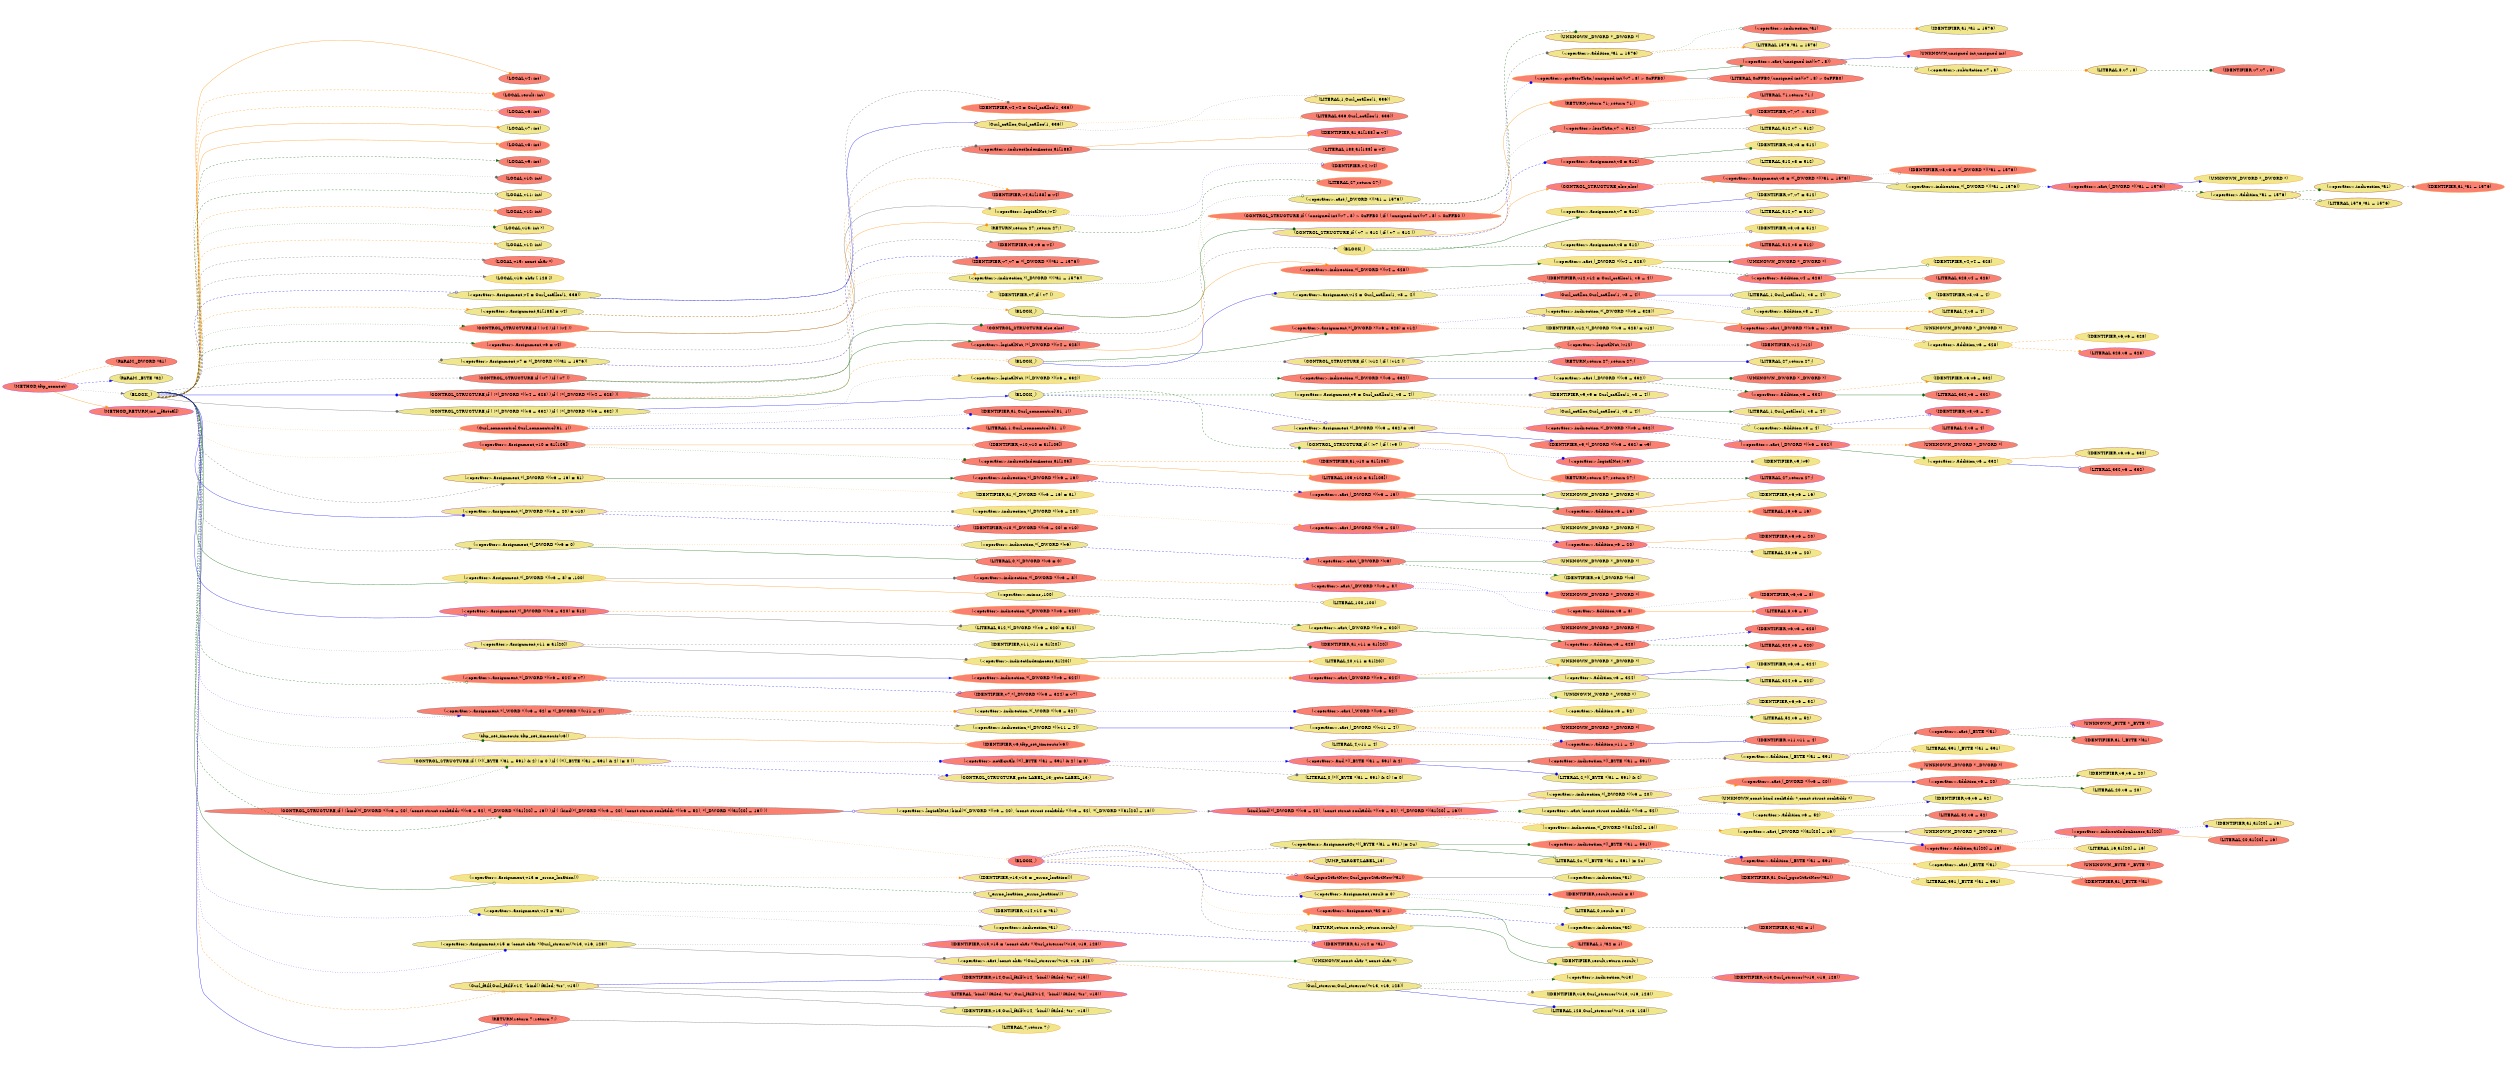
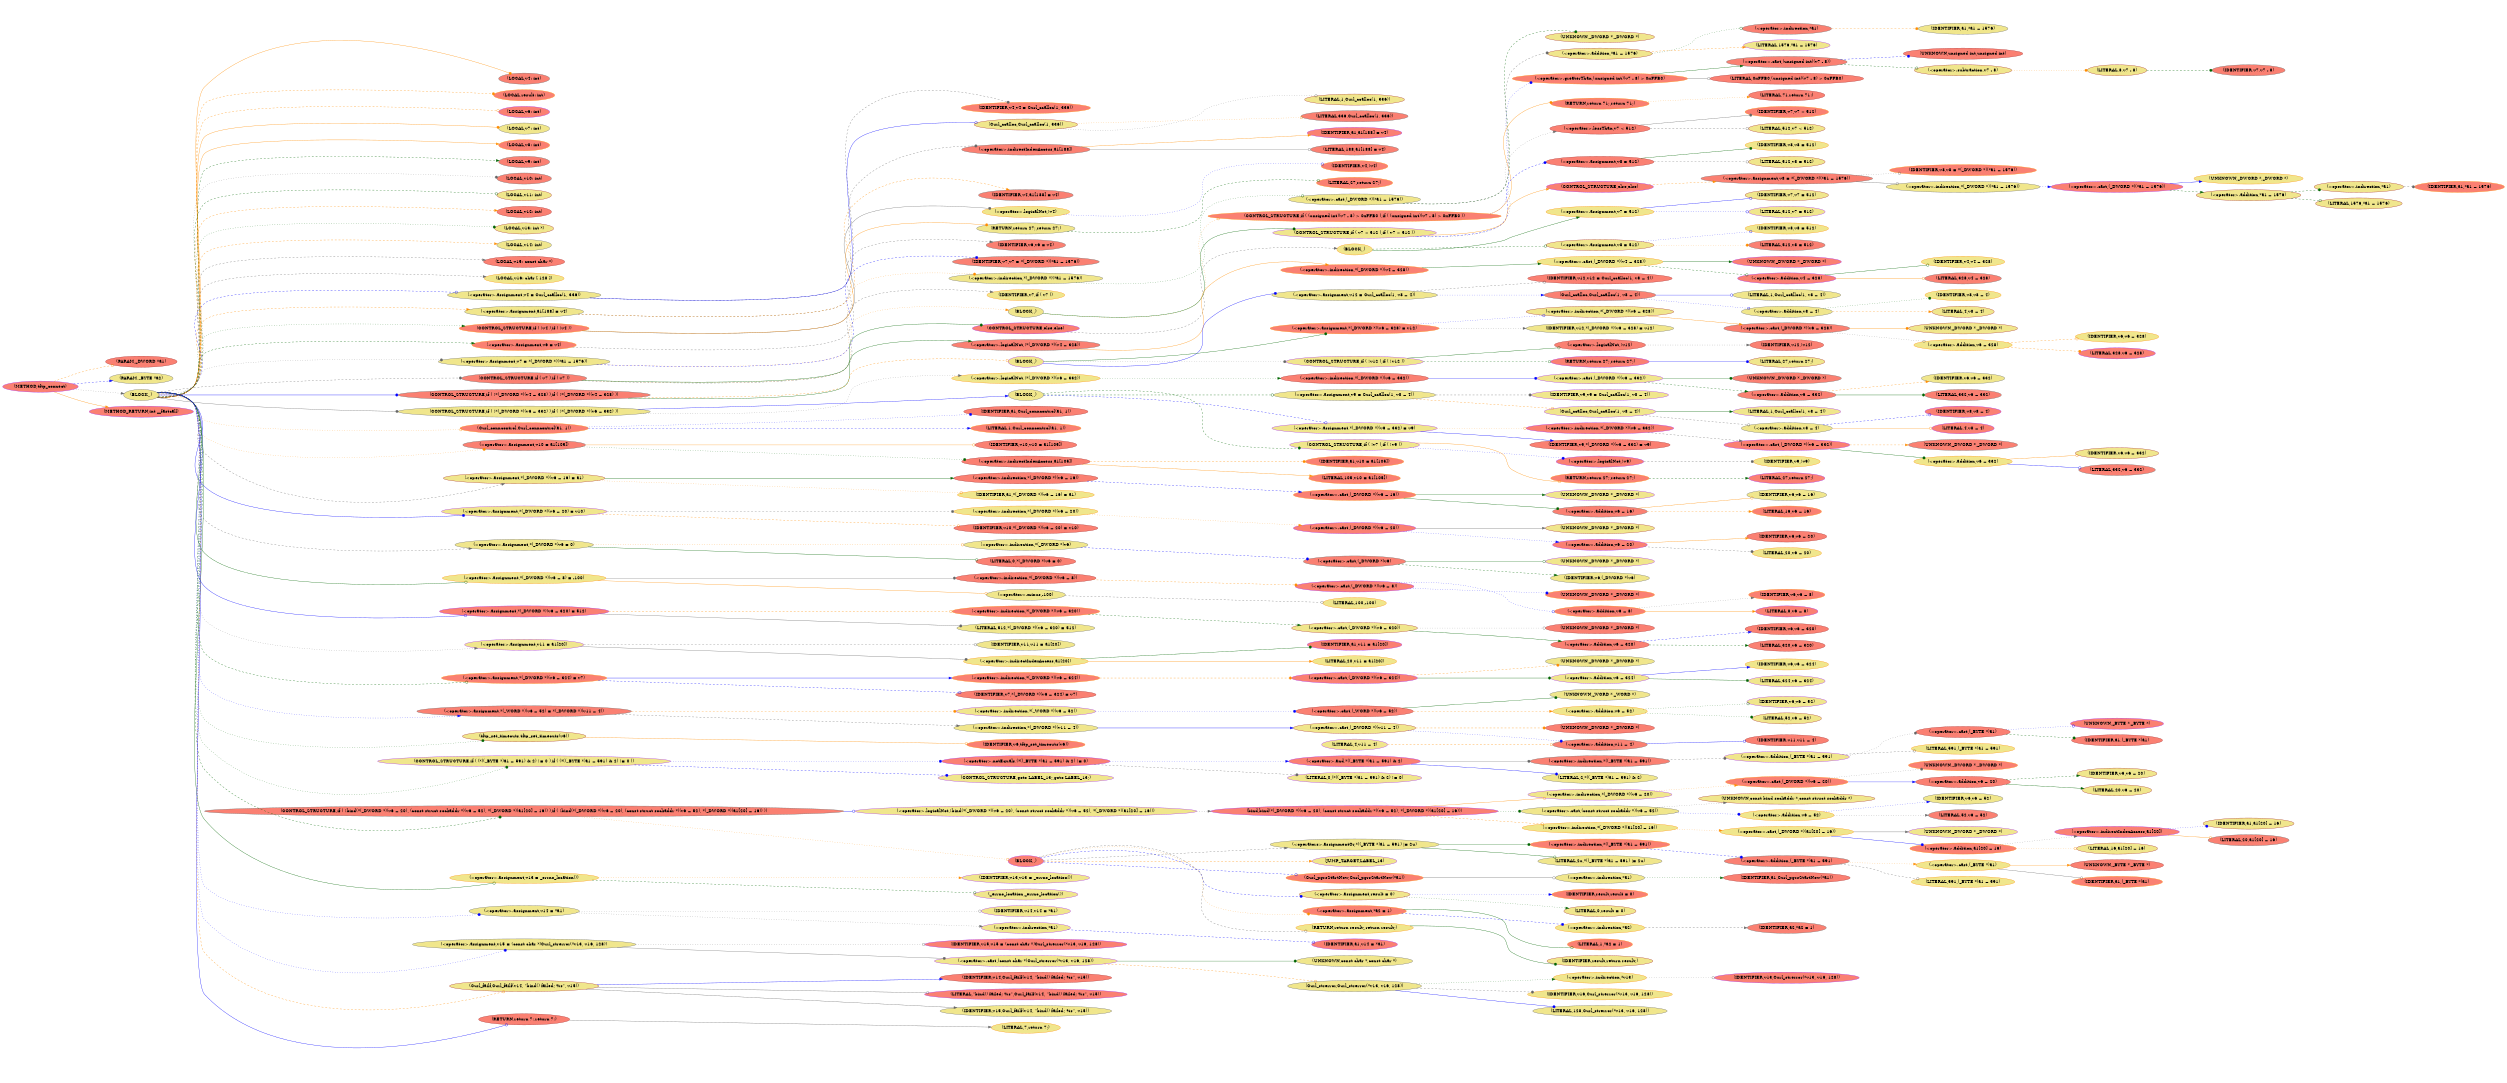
(1874, 58) -> (1874, 58)
(778, 520) -> (778, 520)
(1478, 703) -> (1478, 703)
(1355, 778) -> (1355, 778)
